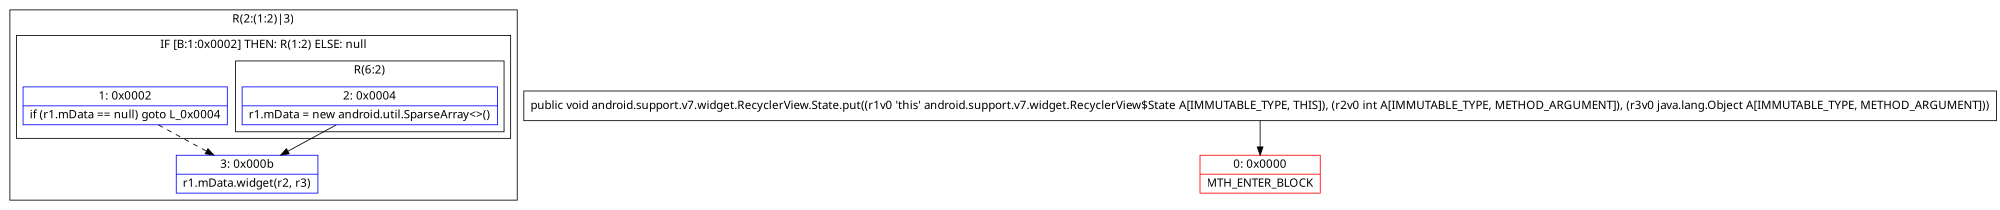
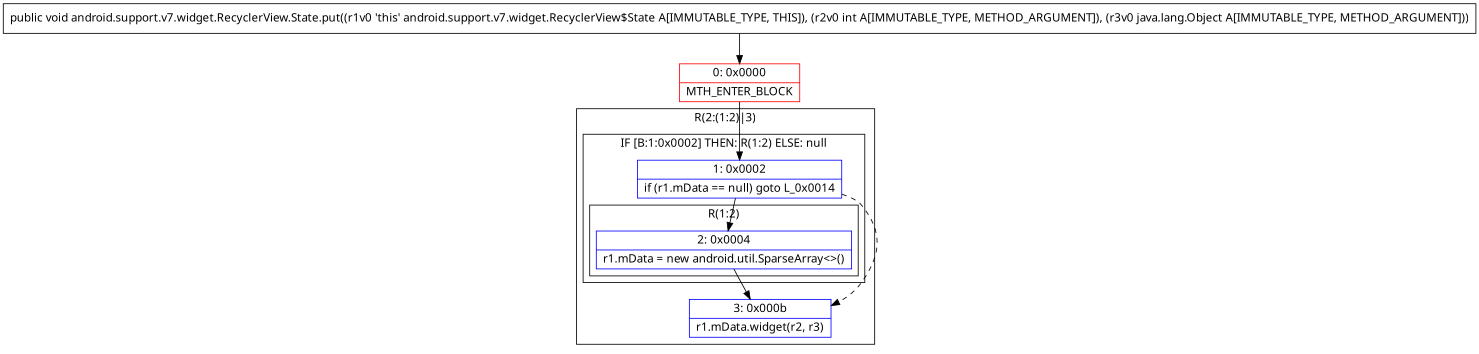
(370, 70) -> (724, 215)
(125, 115) -> (740, 188)
none -> (740, 127)
none -> (733, 210)
